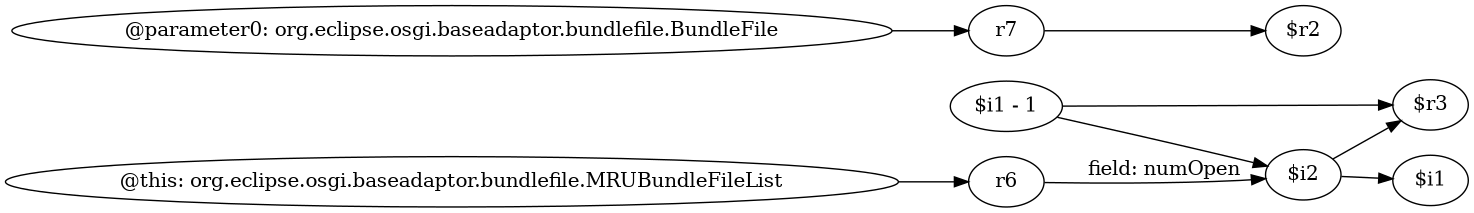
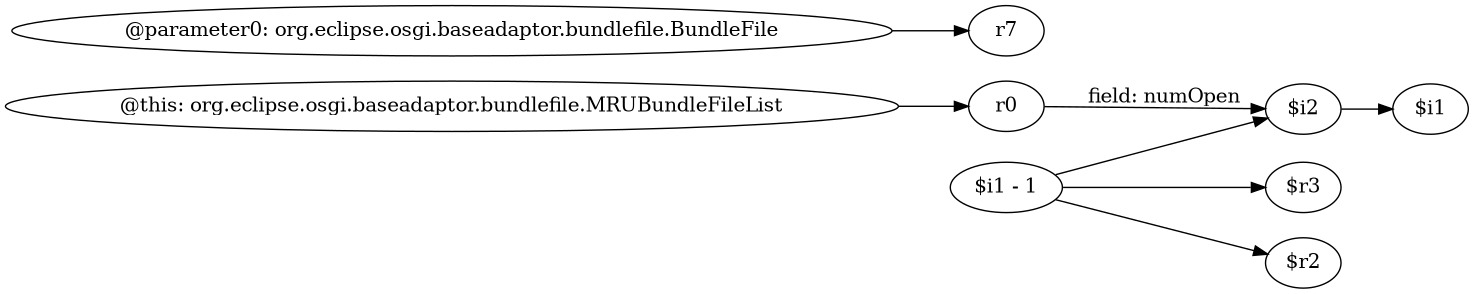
(1148, 31) -> (1155, 225)
(1361, 143) -> none
(1006, 182) -> (1006, 106)
